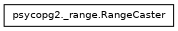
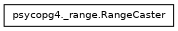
(89, 16) -> (89, 16)
